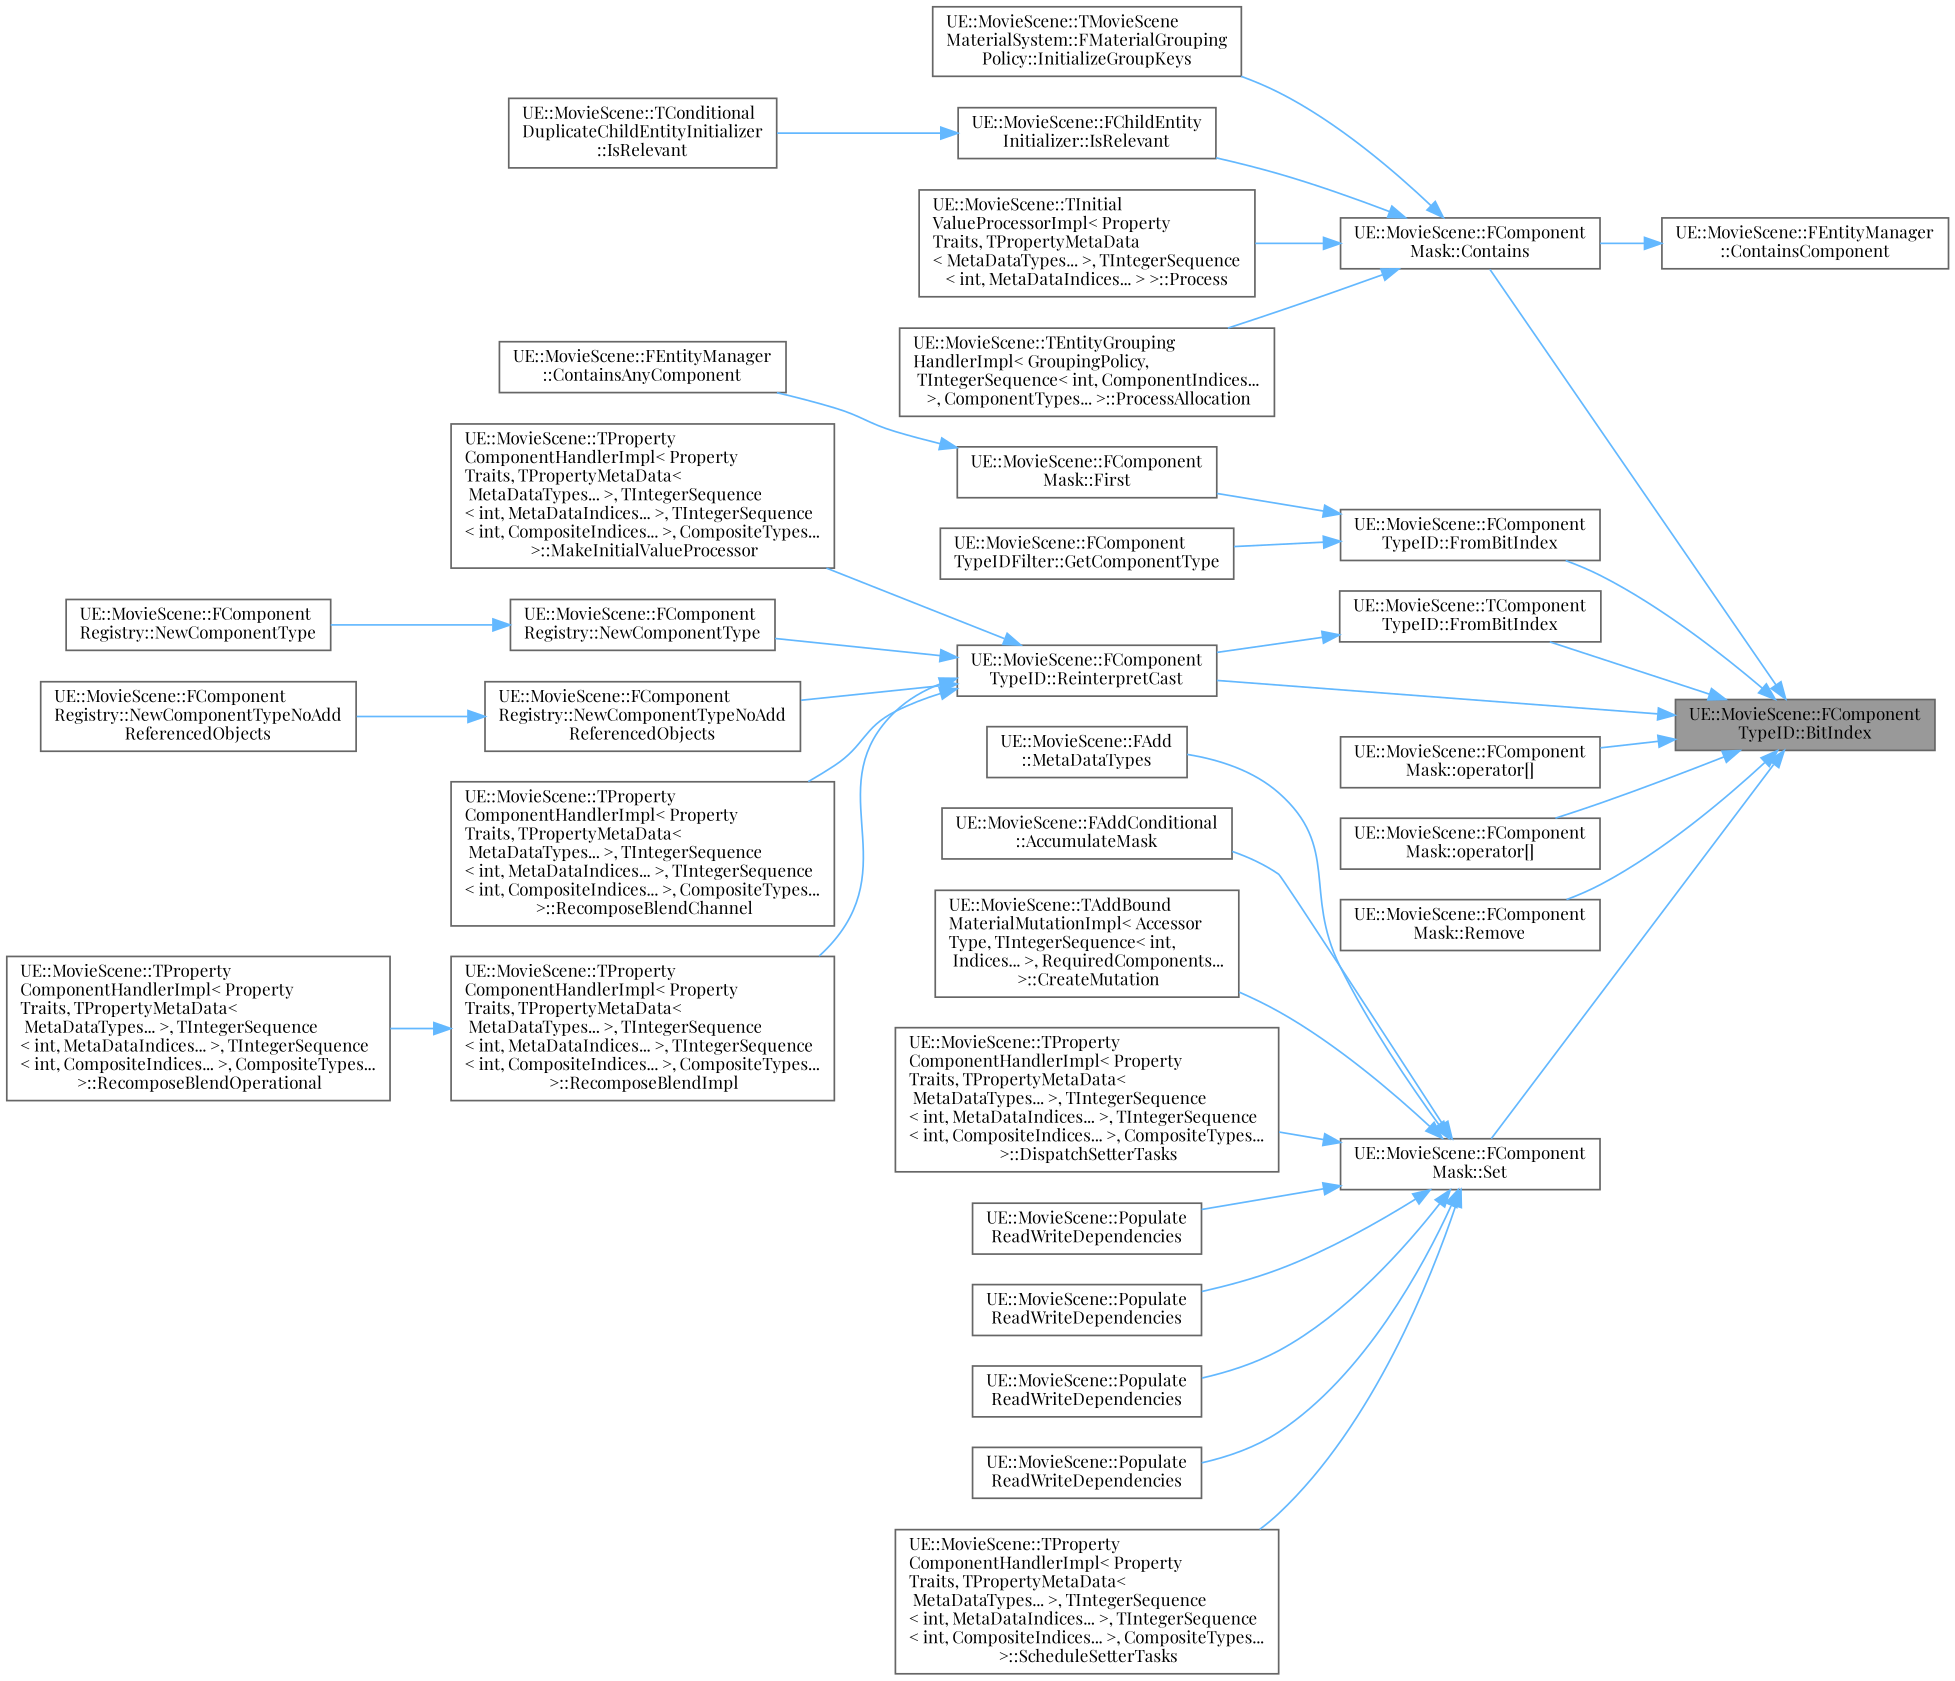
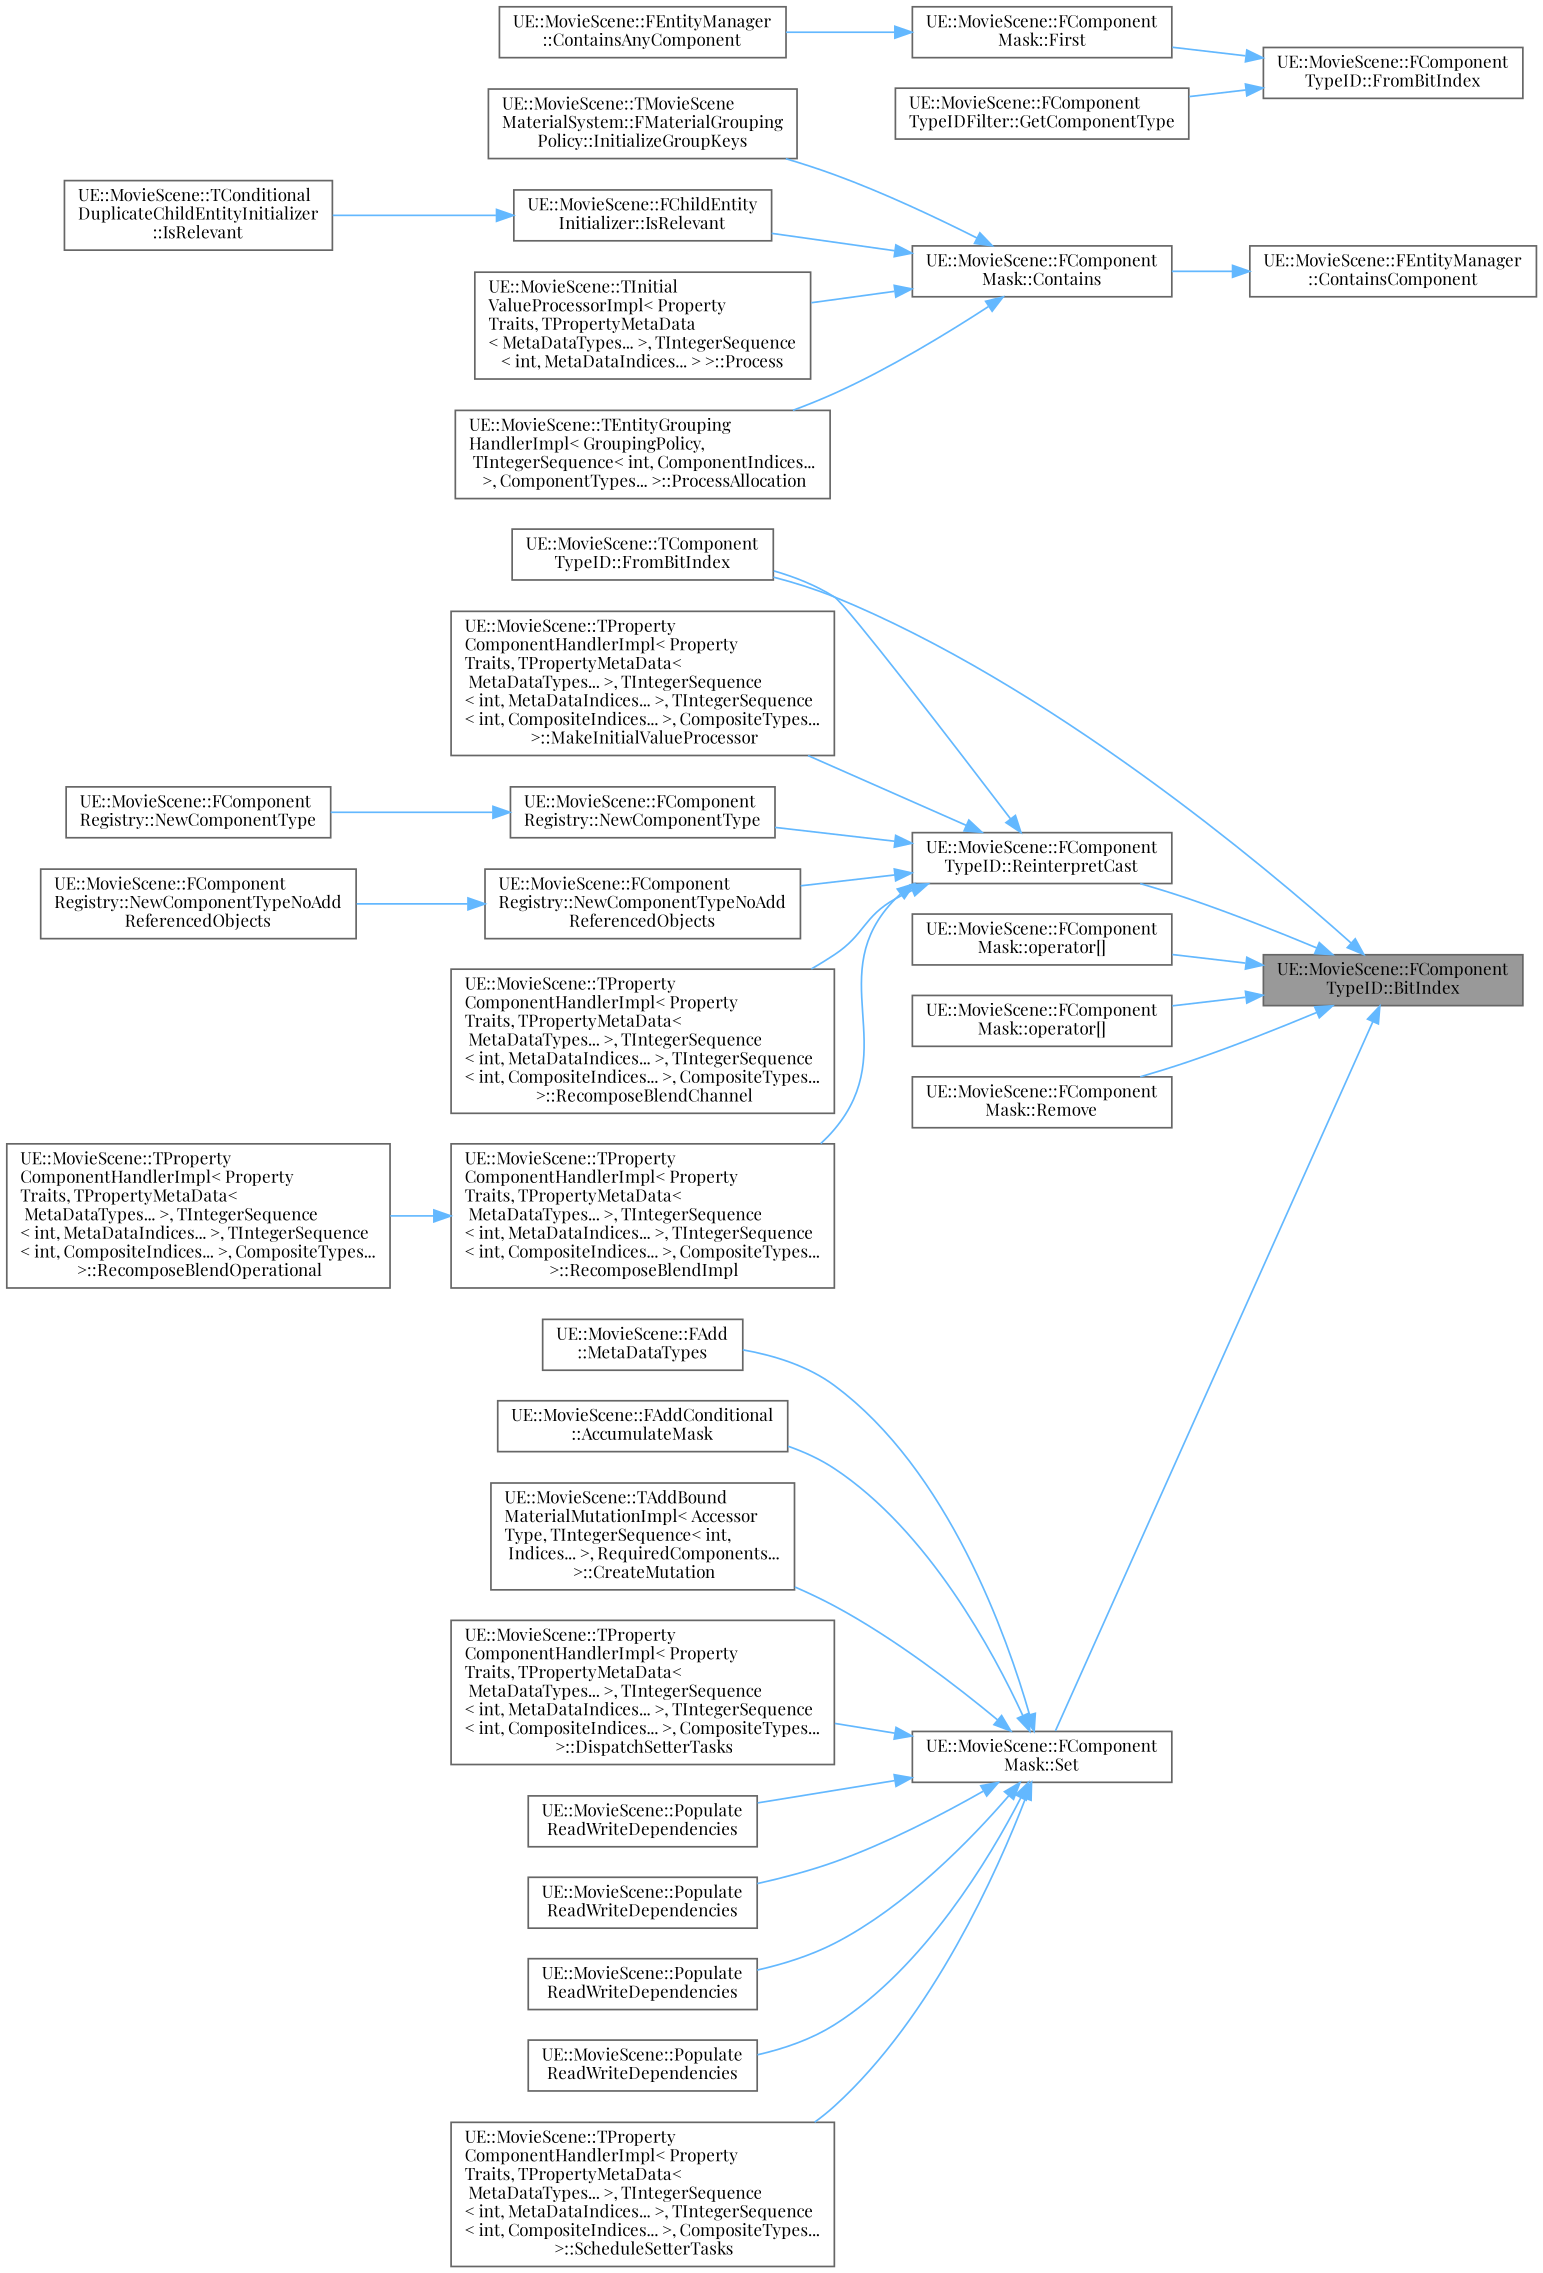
(1633, 477) -> none
(1669, 617) -> none
(1270, 645) -> (904, 681)
